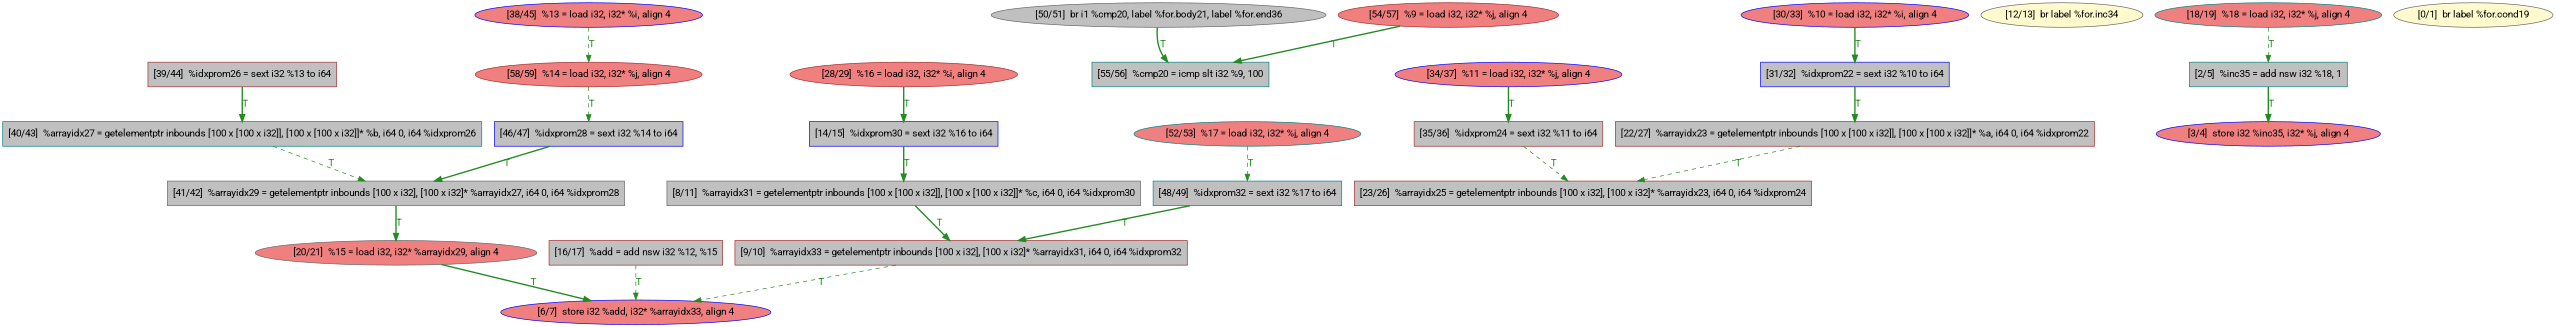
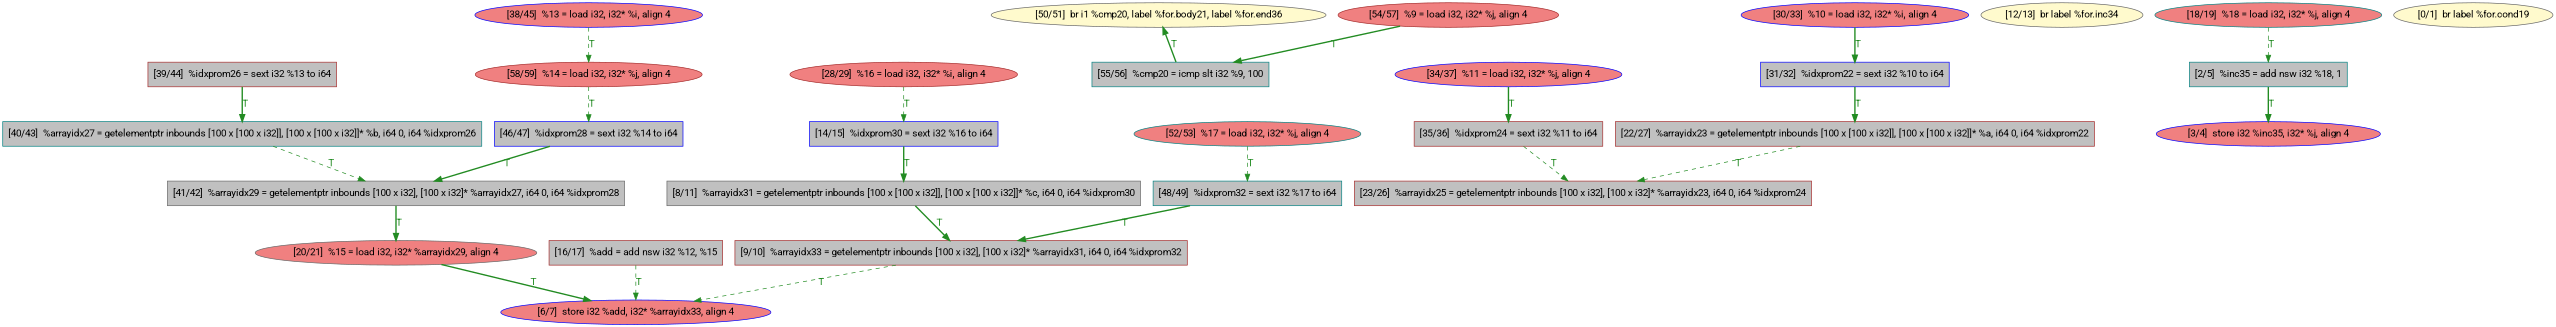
(1159, 15) -> (1159, 15)
(1158, 42) -> (1171, 48)
(904, 101) -> (904, 101)
